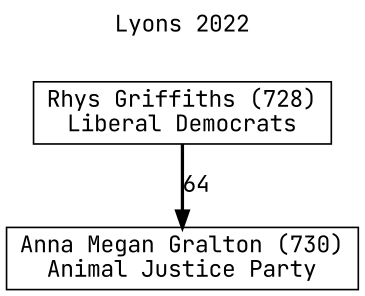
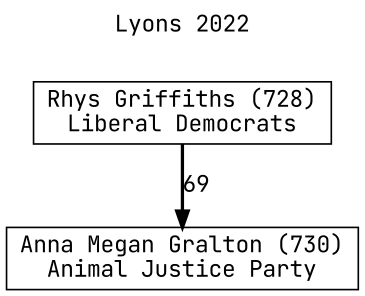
(196, 186) -> (196, 186)
